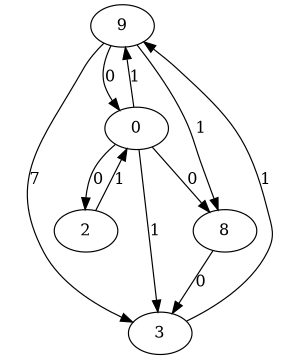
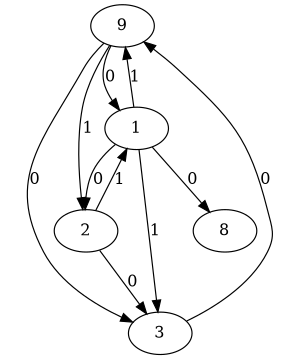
(184, 117) -> (81, 118)
(137, 128) -> (137, 128)
(35, 180) -> (35, 180)
(266, 180) -> (266, 180)
(196, 277) -> (120, 277)
